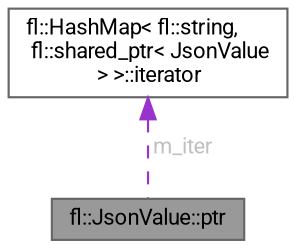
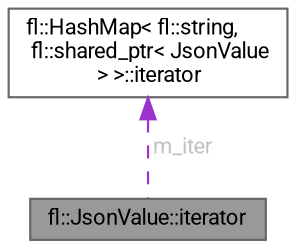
(148, 219) -> (148, 219)
